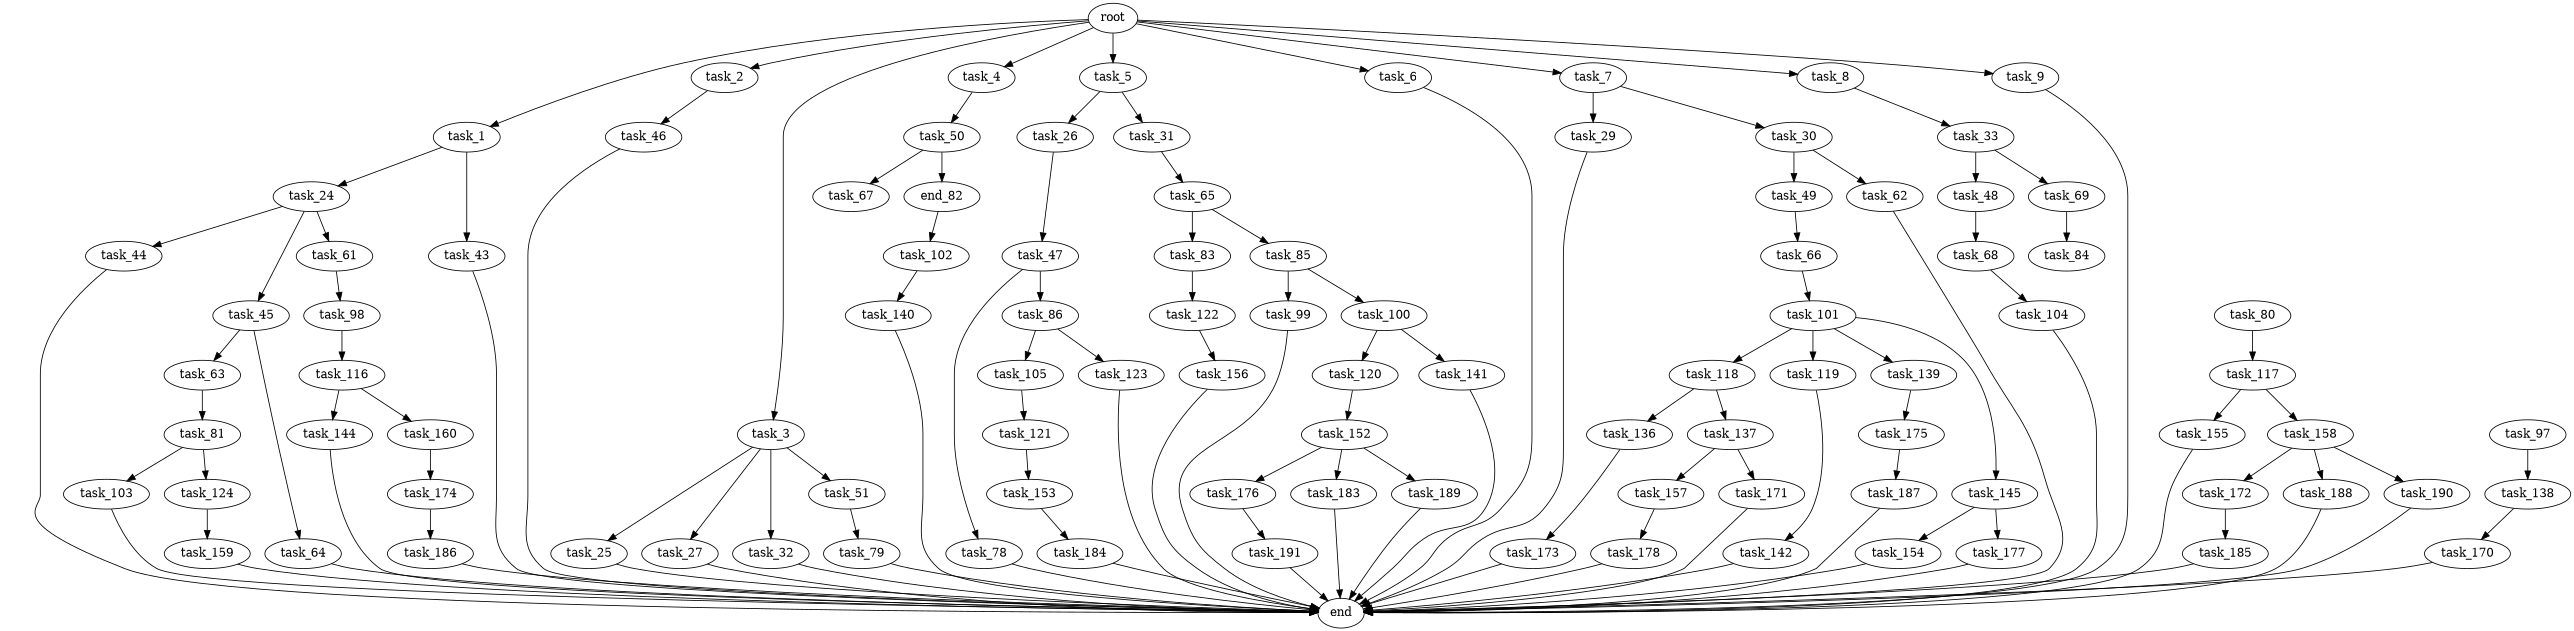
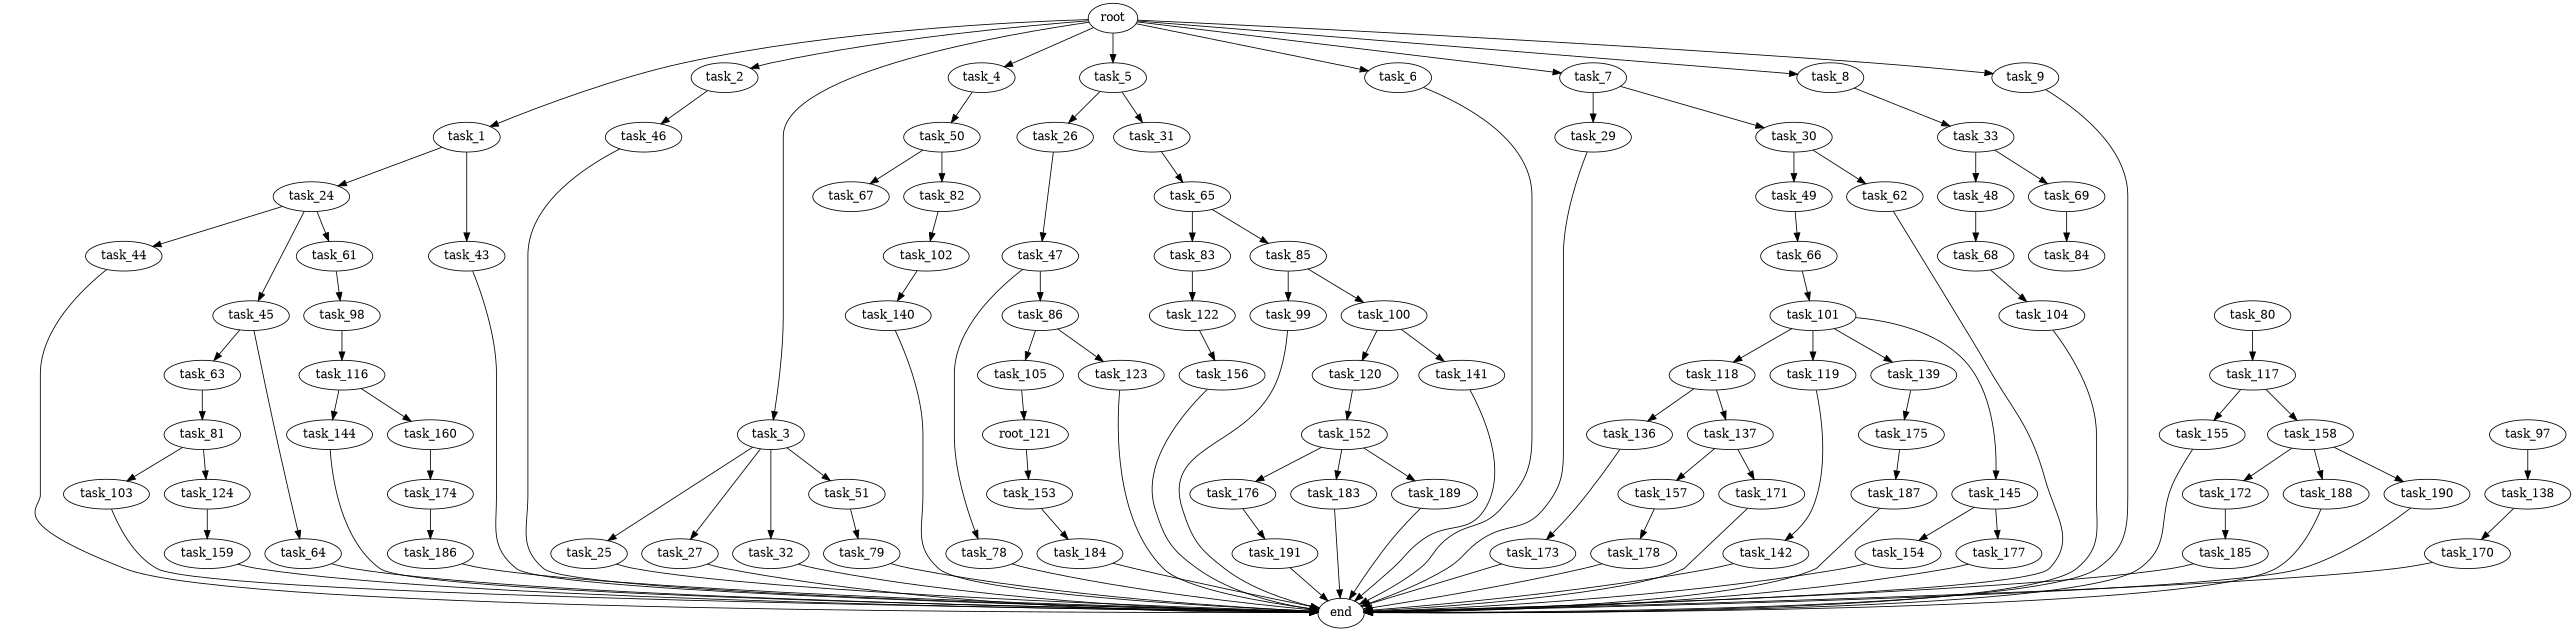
(942, 197) -> (942, 197)
(1025, 435) -> (1025, 435)
